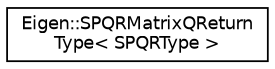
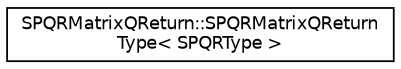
(137, 35) -> (200, 35)
